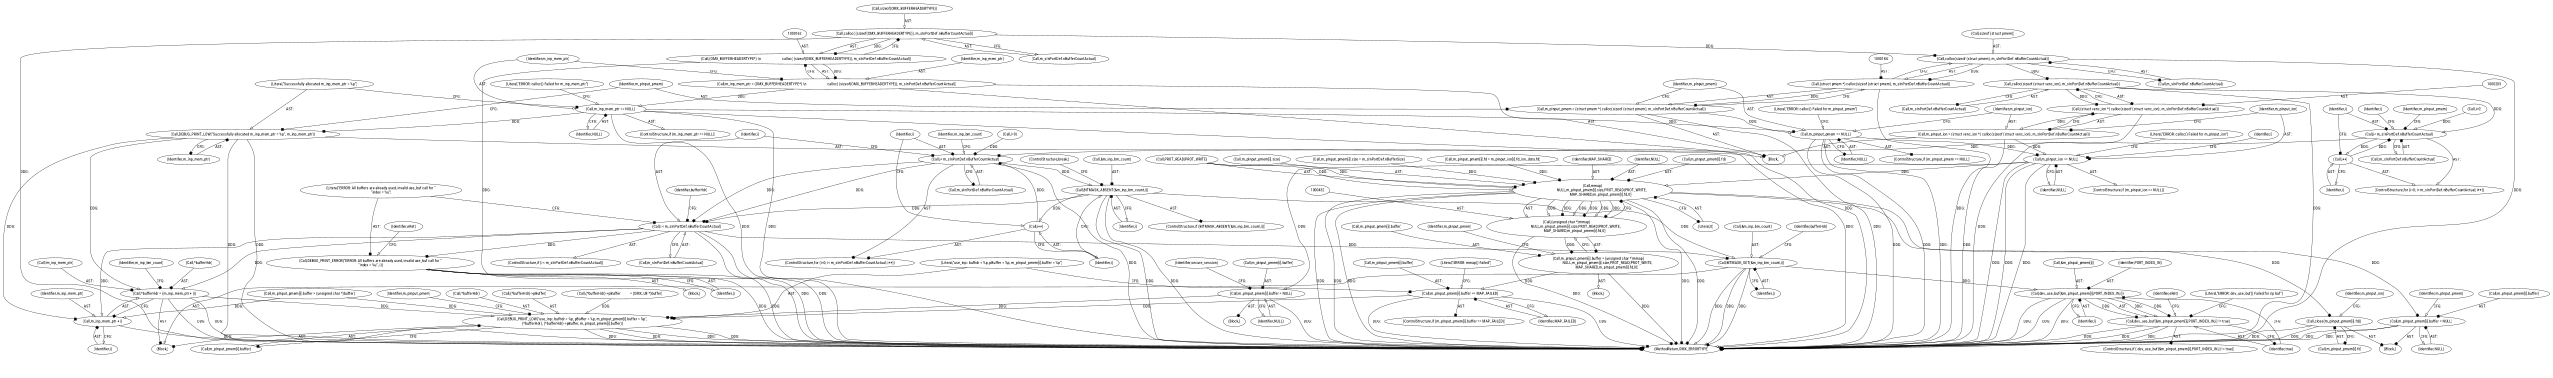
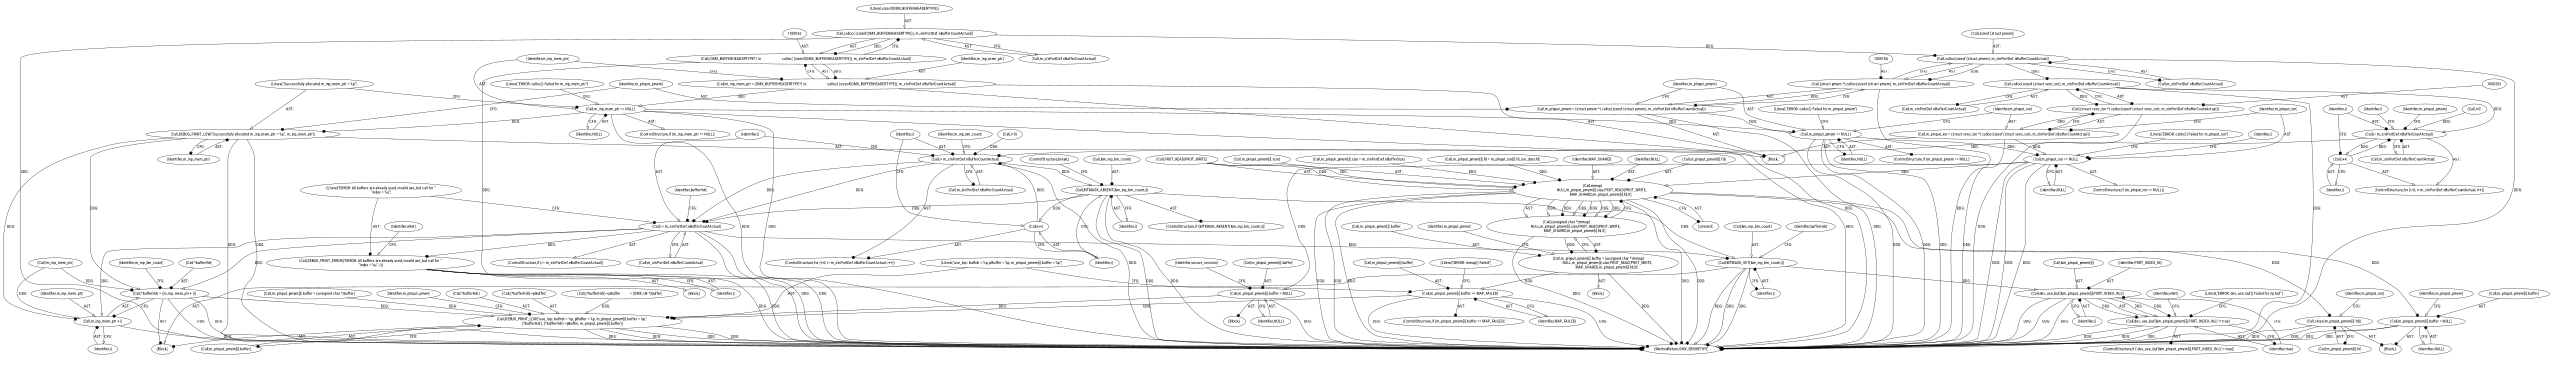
(905, 9) -> (905, 9)
(1318, 190) -> none
(90, 281) -> (90, 281)
(203, 308) -> (26, 304)
